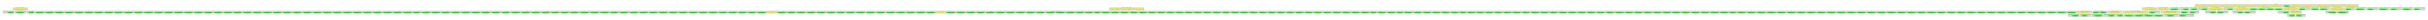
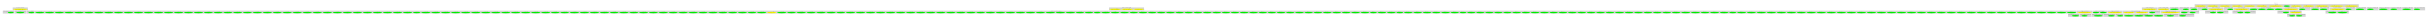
(941, 13) -> (941, 13)
